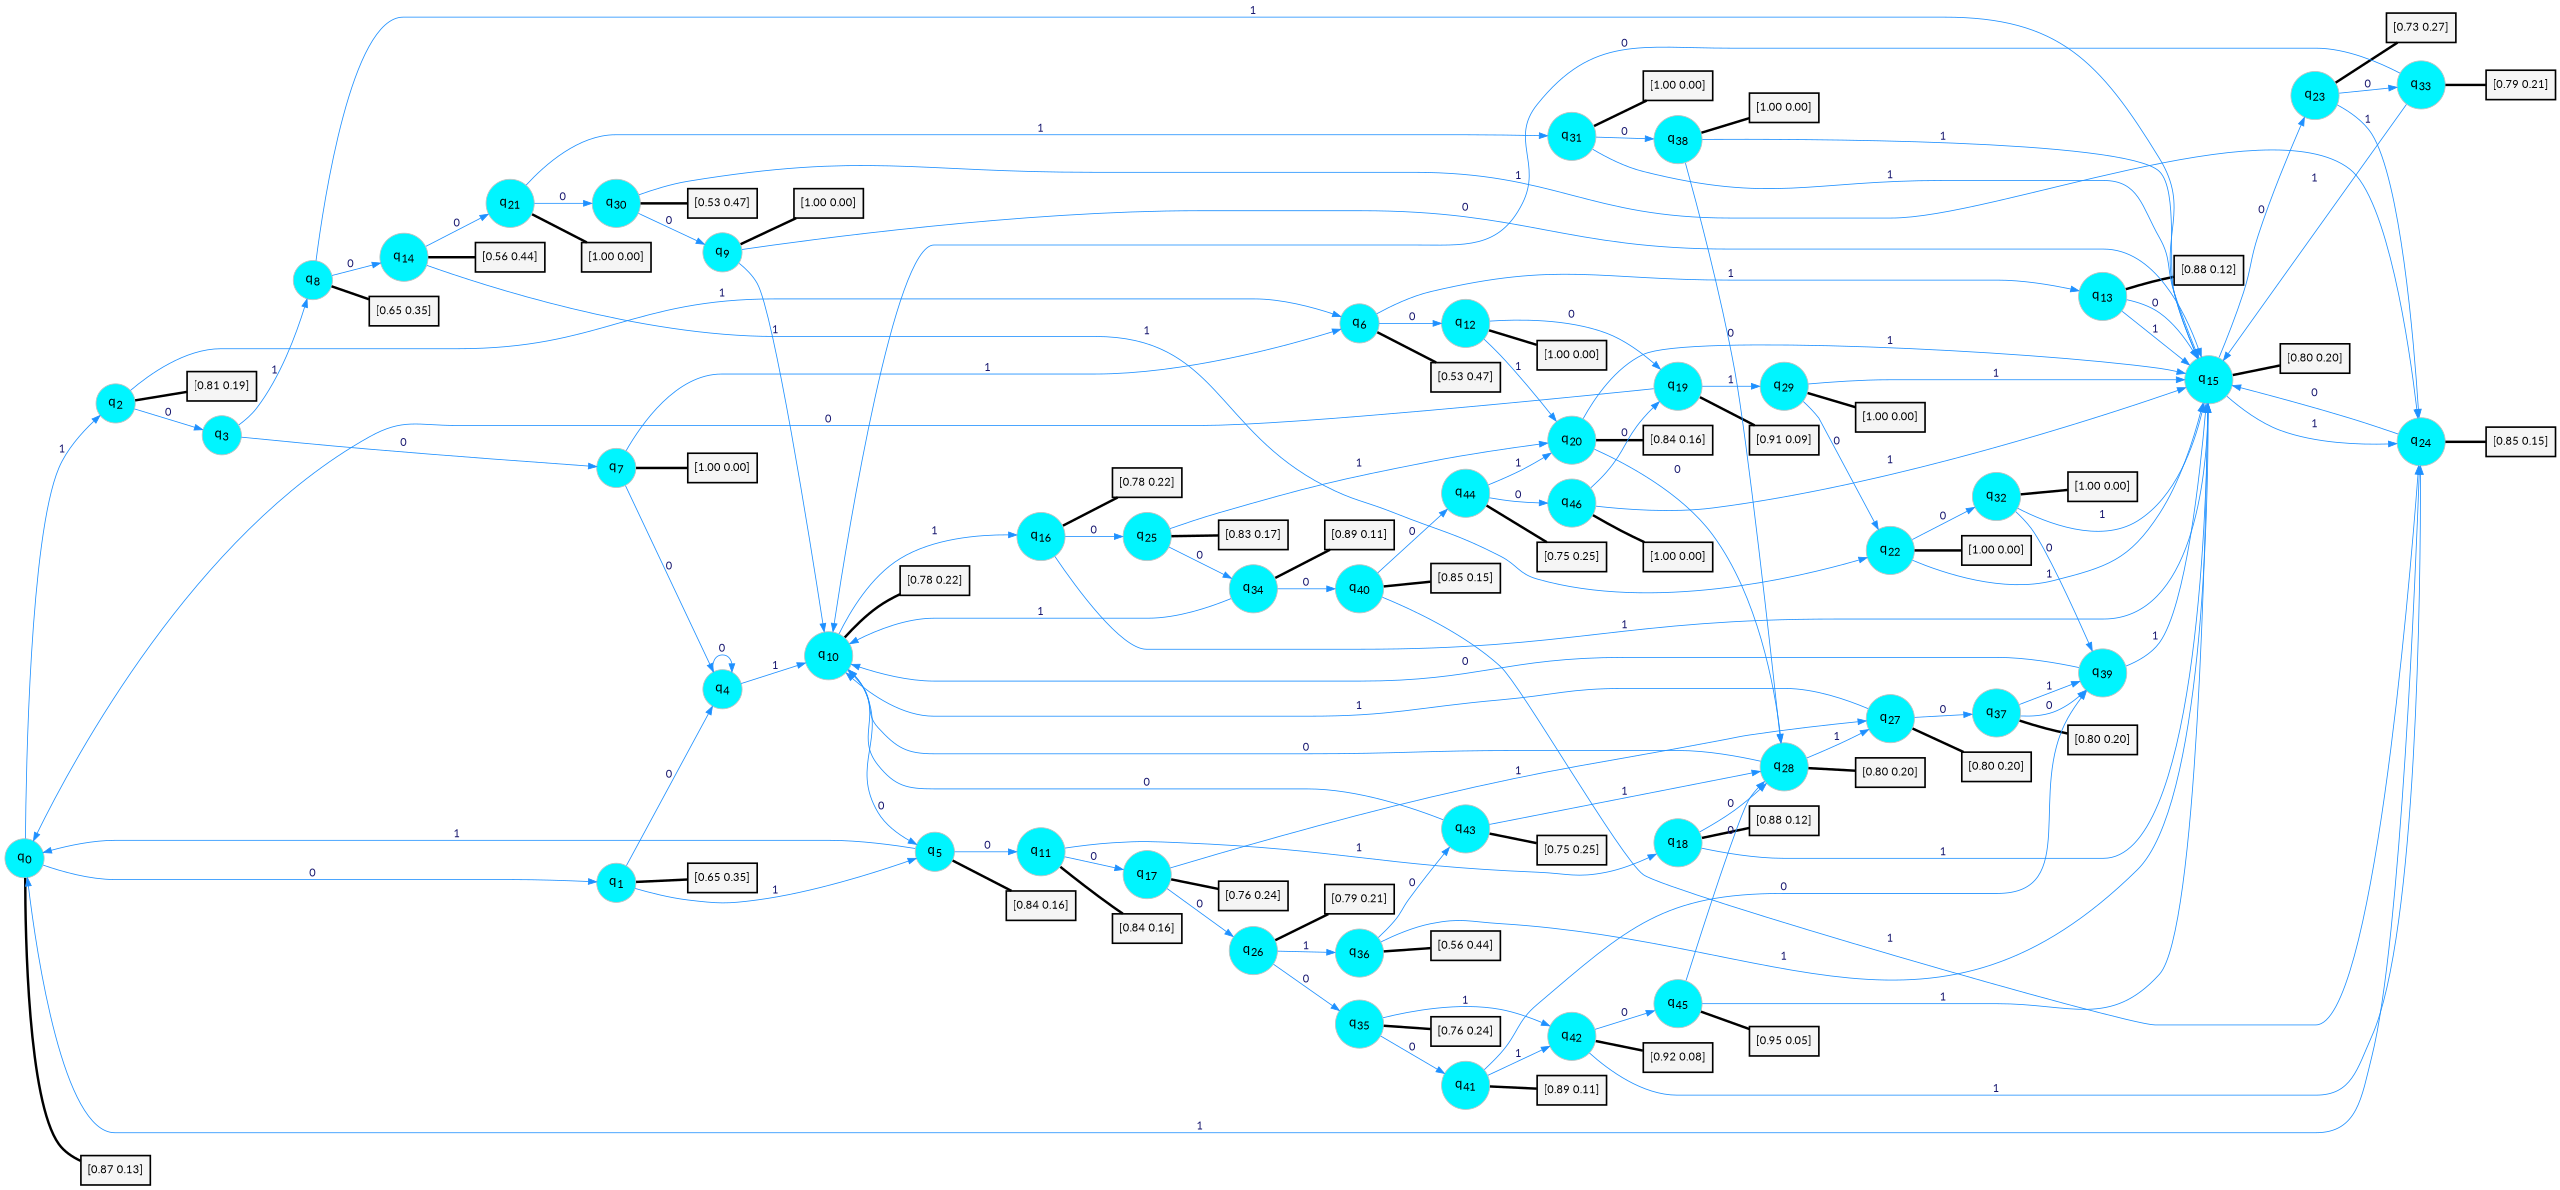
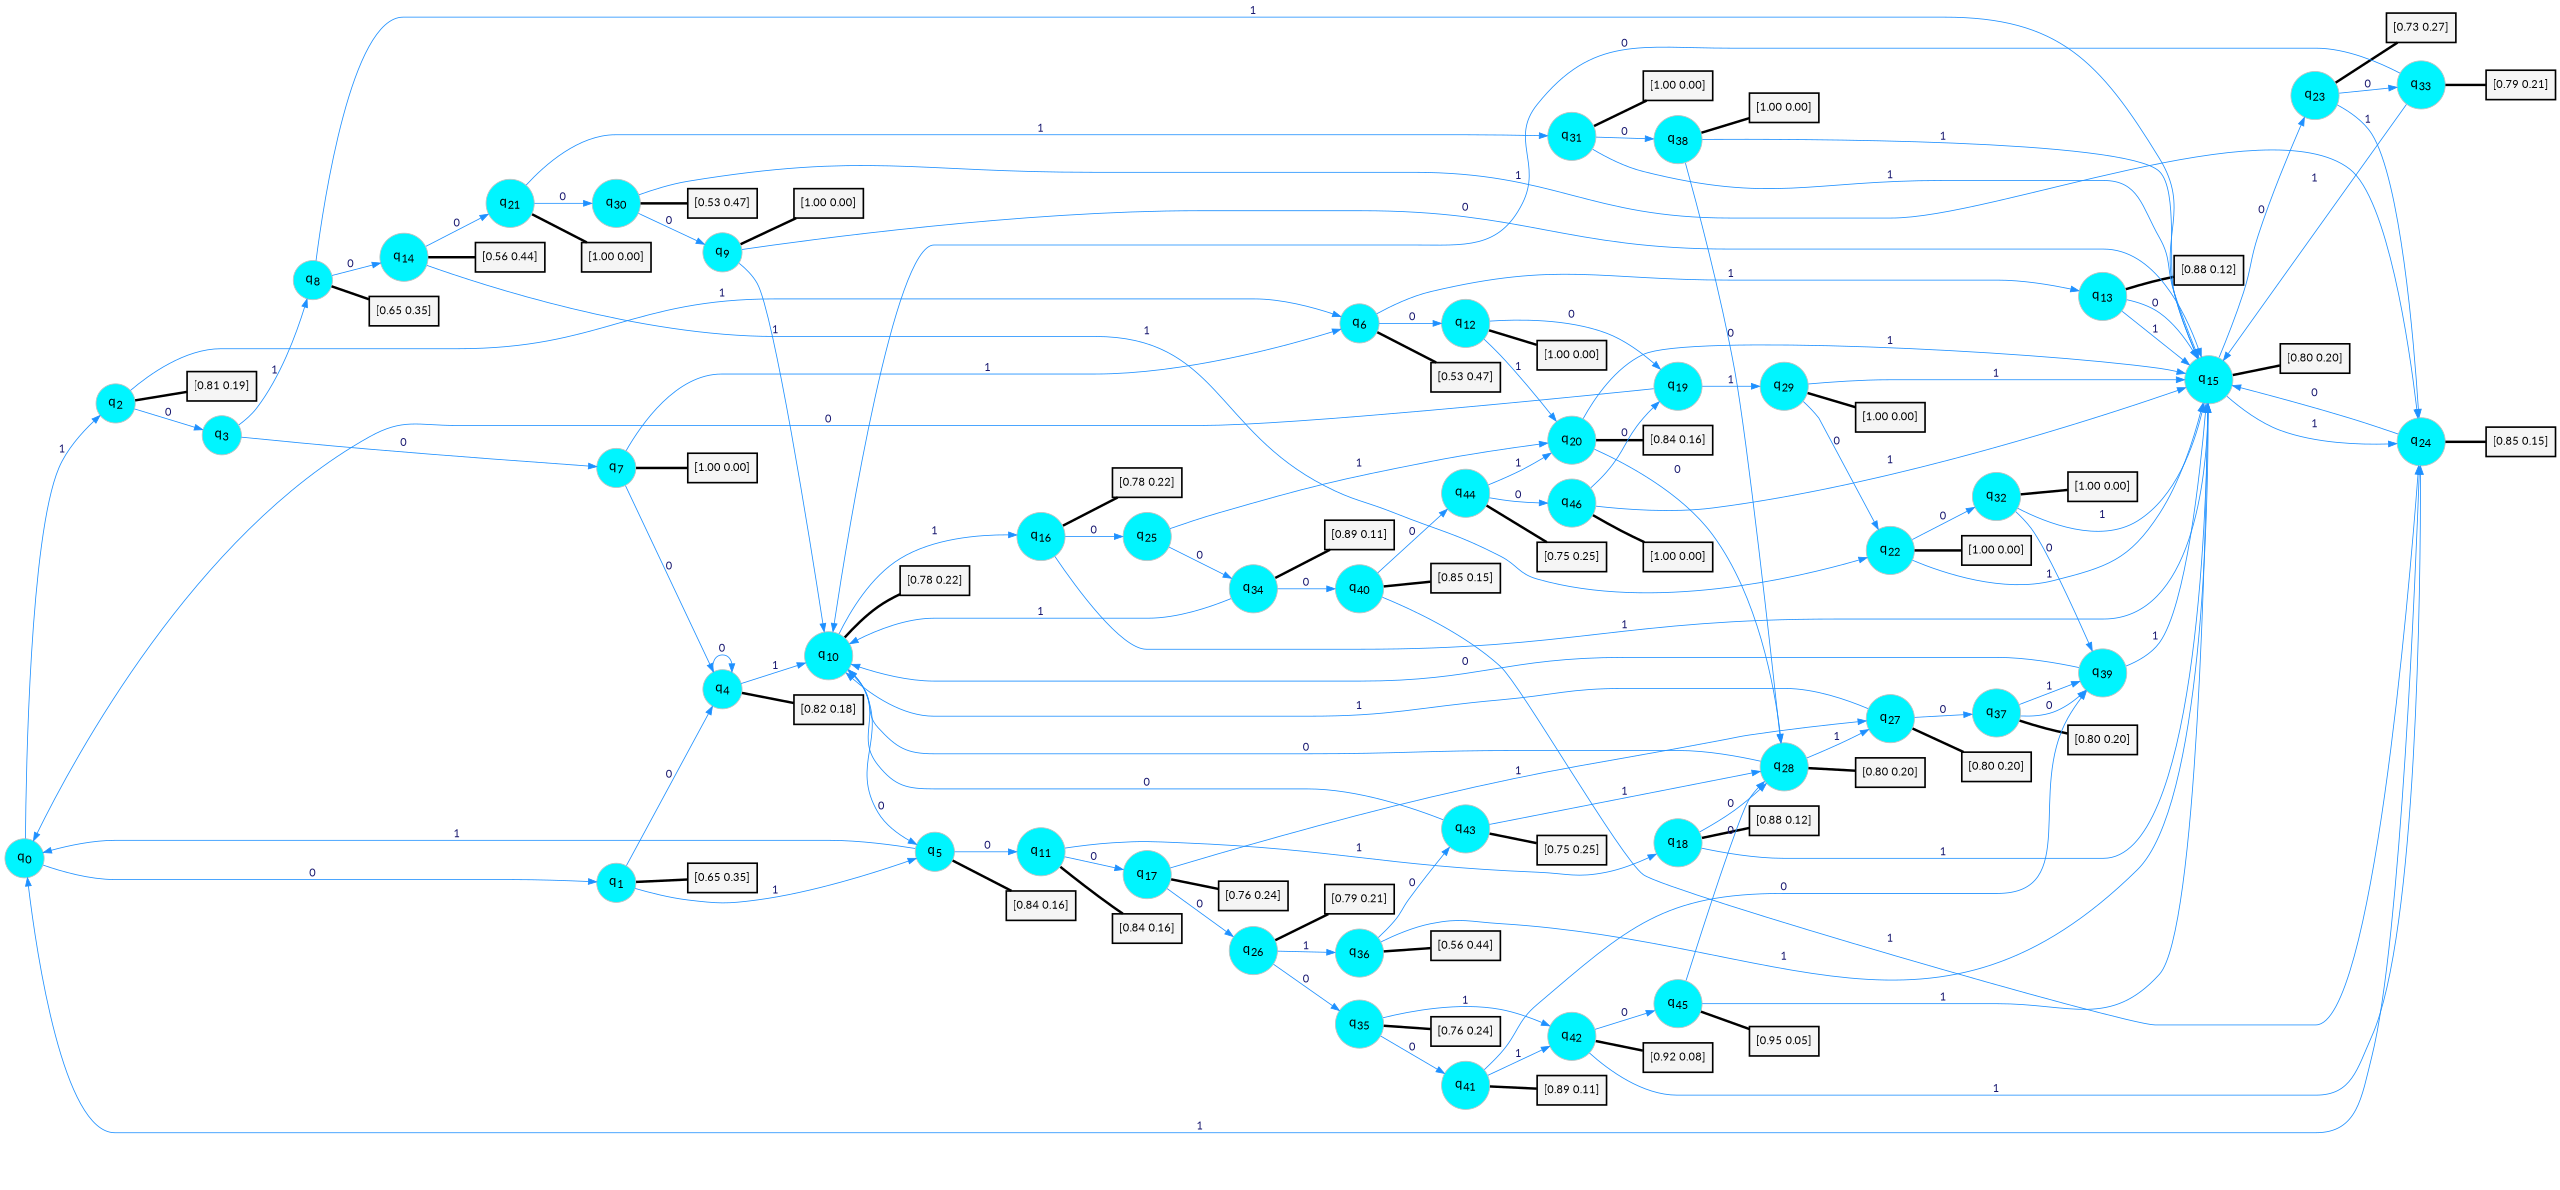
(1784, 440) -> none
(1253, 535) -> none
none -> (829, 710)
(116, 1170) -> none
